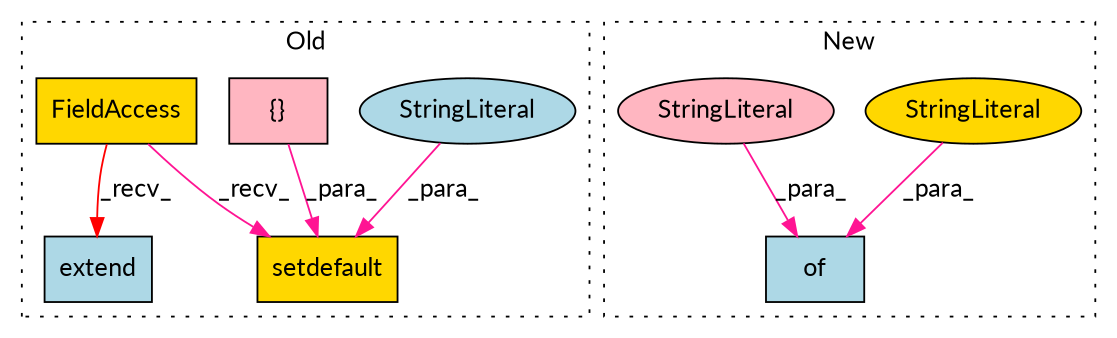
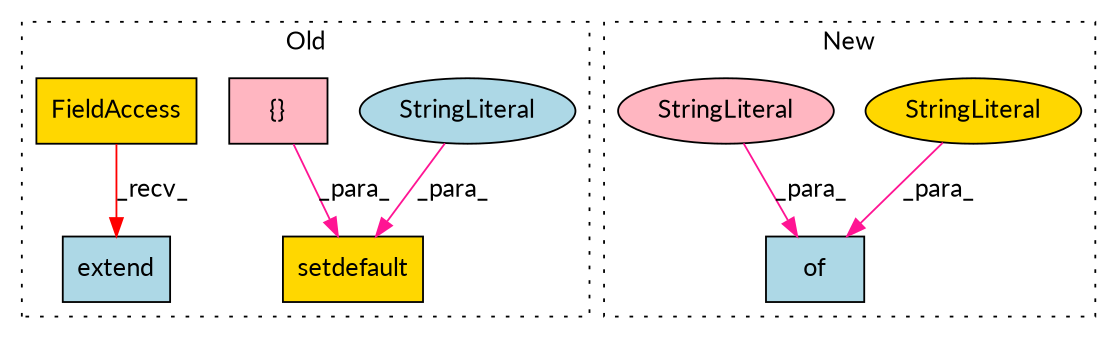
(198, 188) -> none
